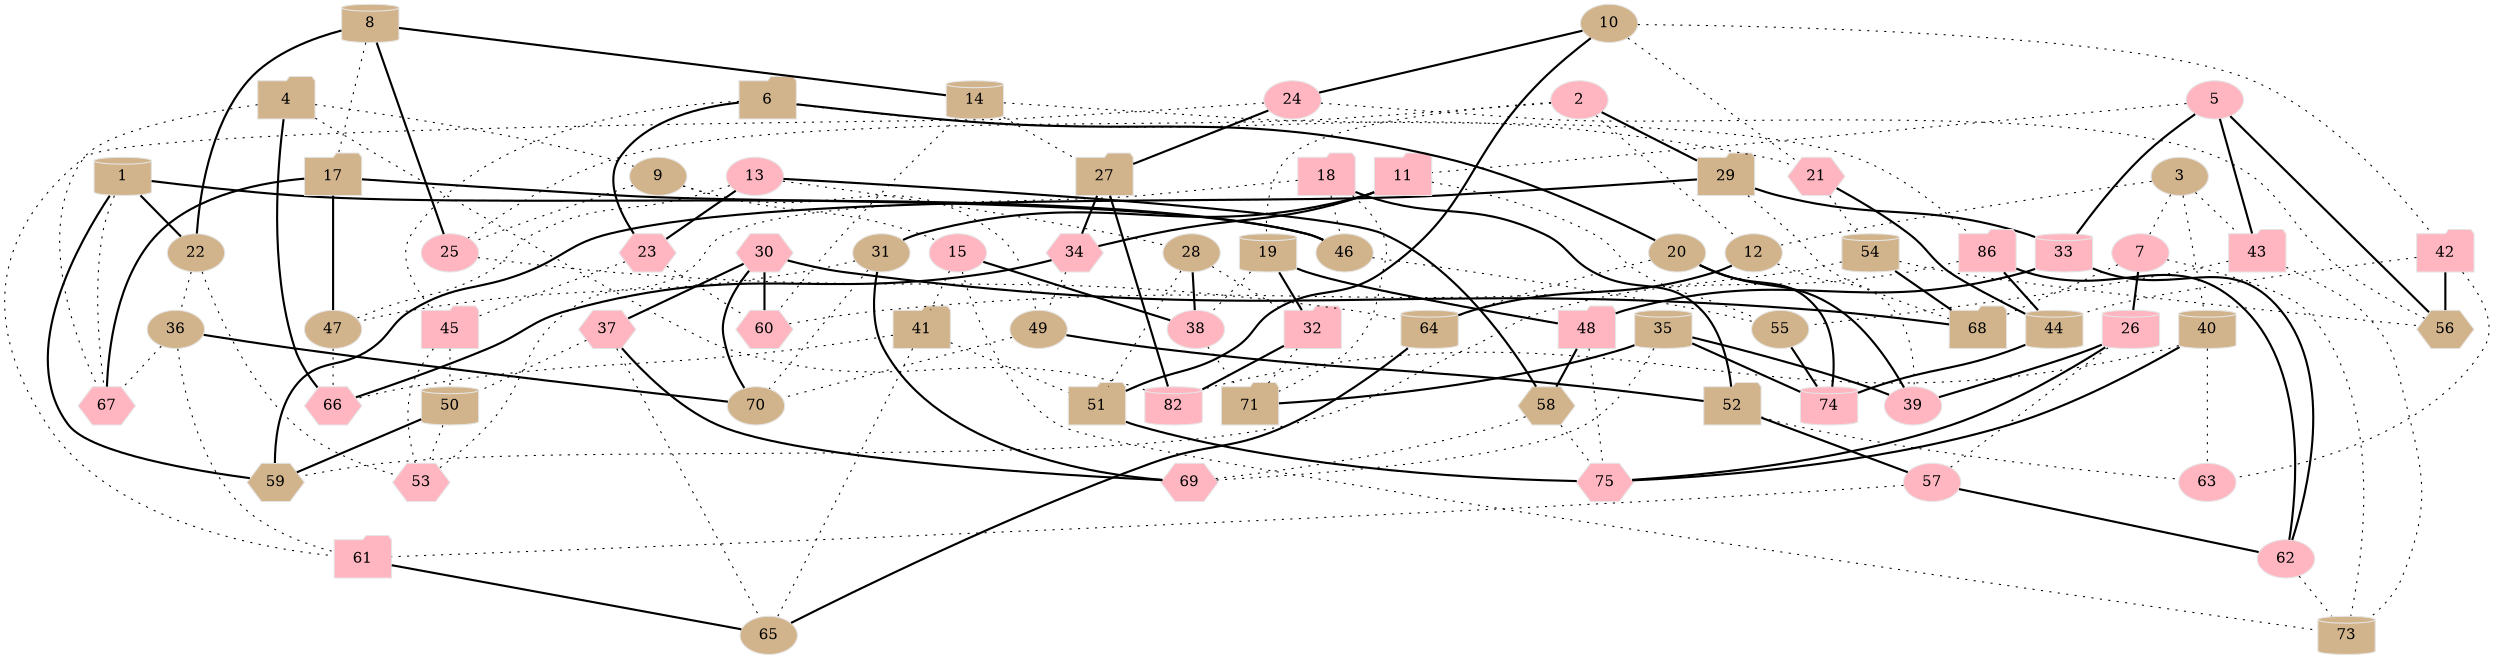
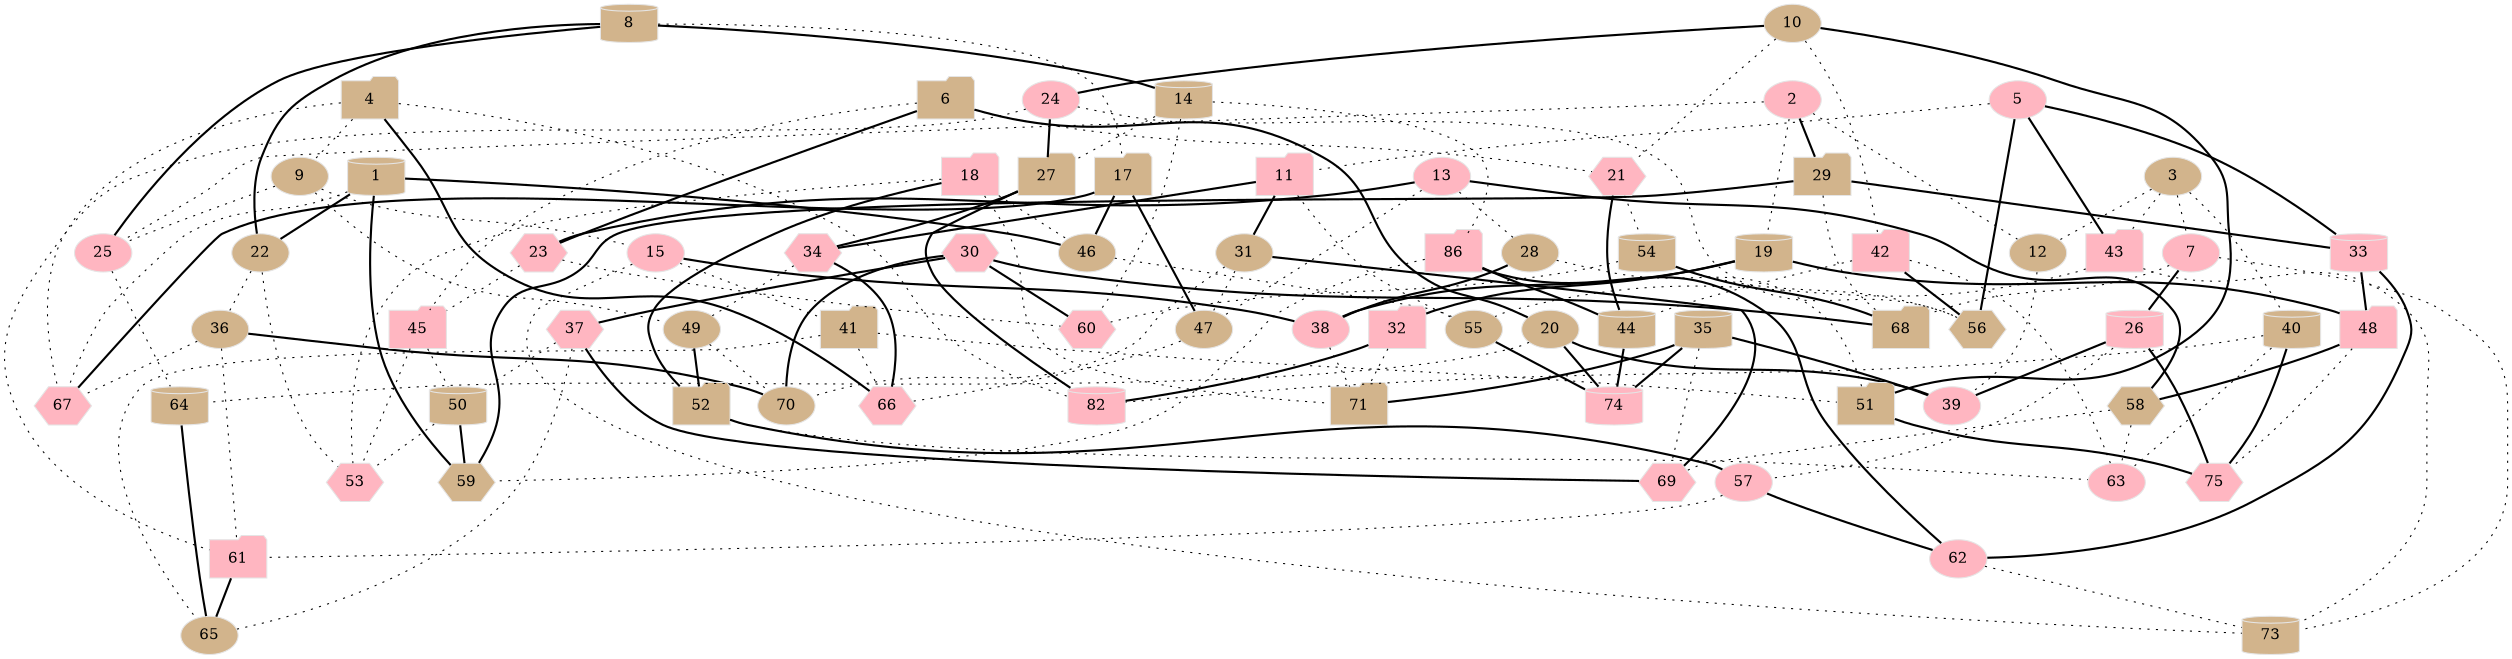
(1235, 288) -> (1538, 285)
(1248, 289) -> none
(1595, 292) -> none
(1576, 444) -> (2126, 444)
